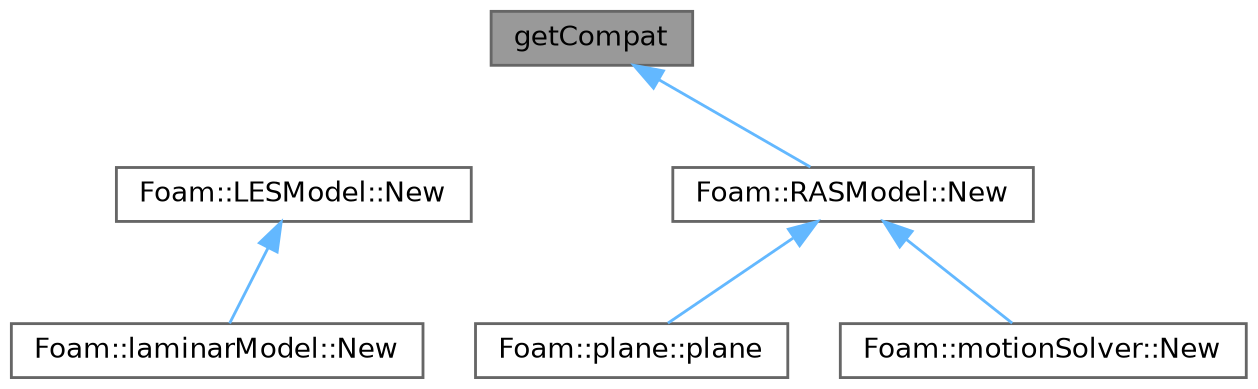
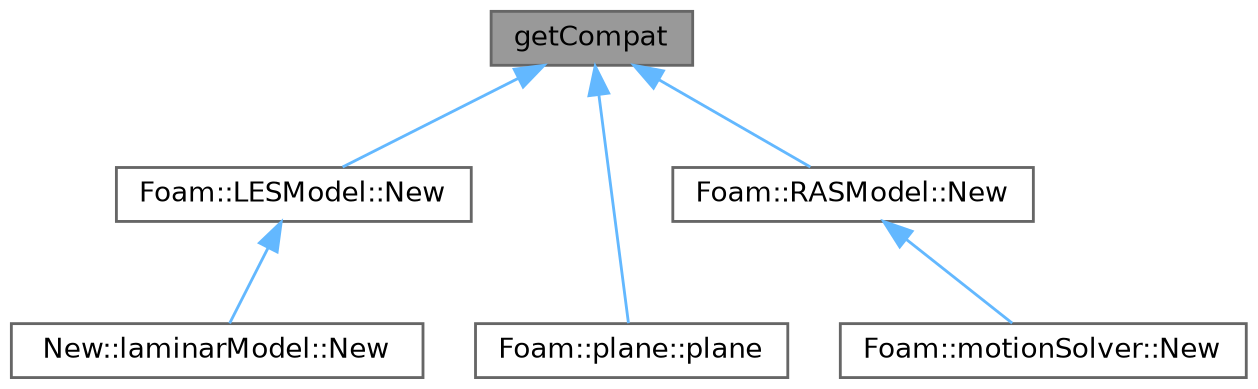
none -> (430, 123)
(731, 281) -> (614, 209)
(217, 351) -> (217, 351)
